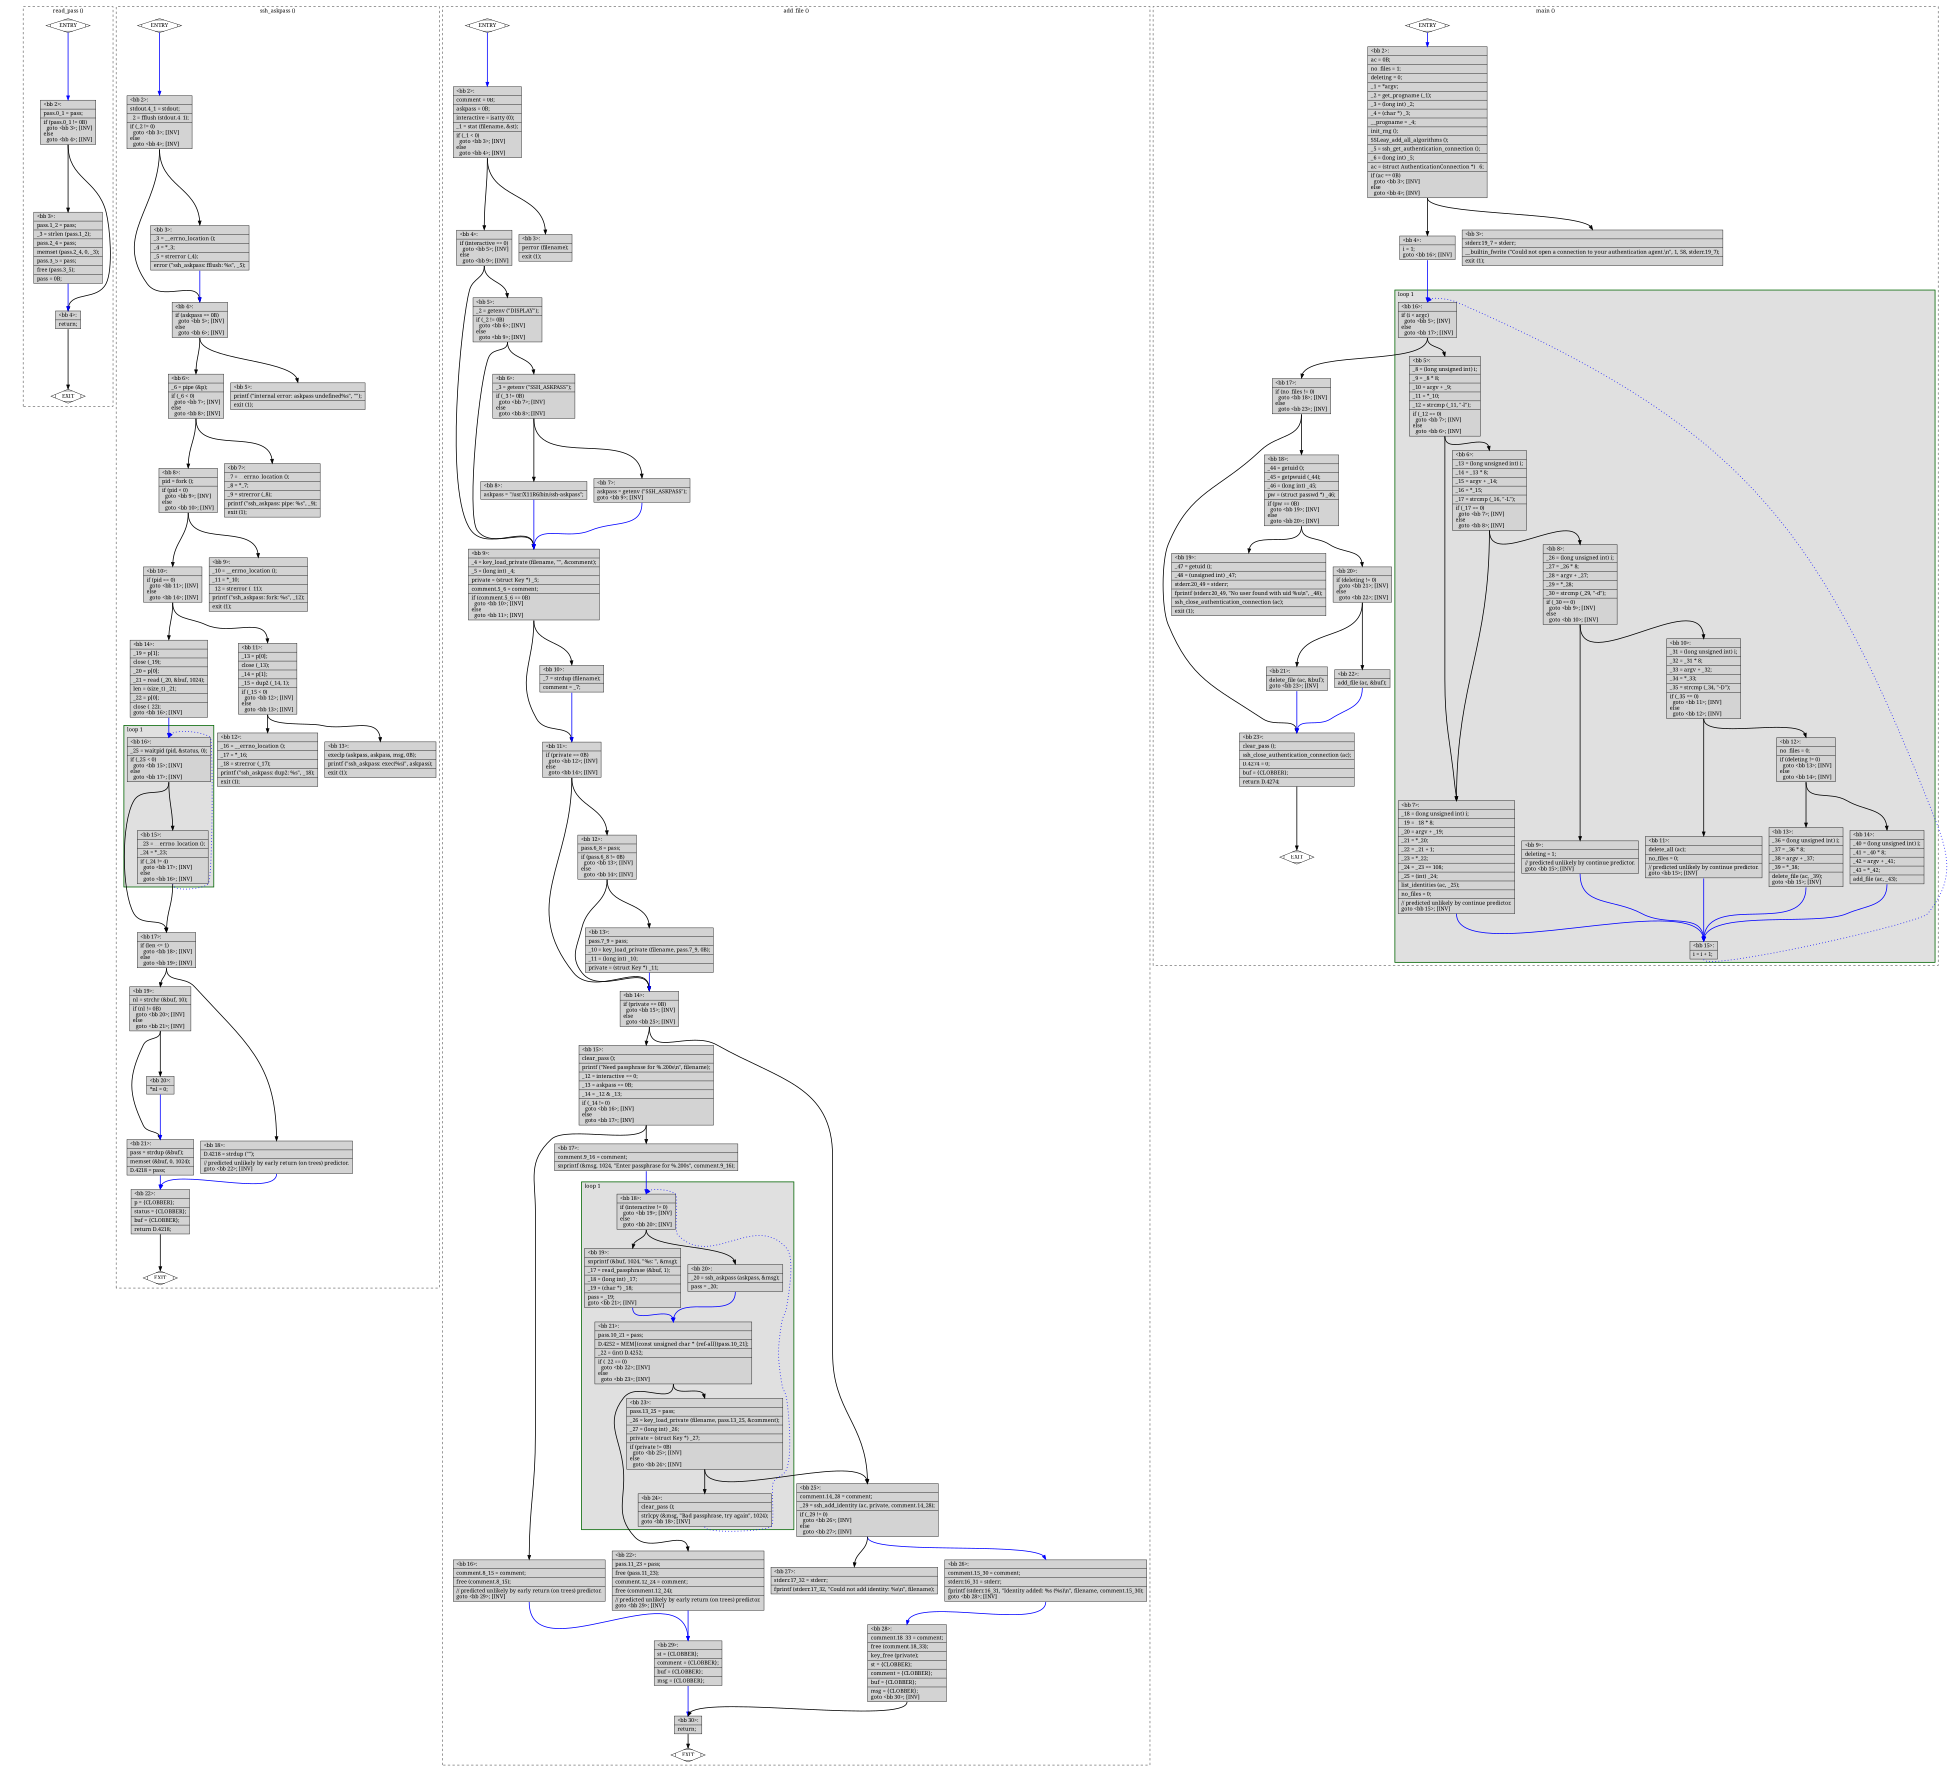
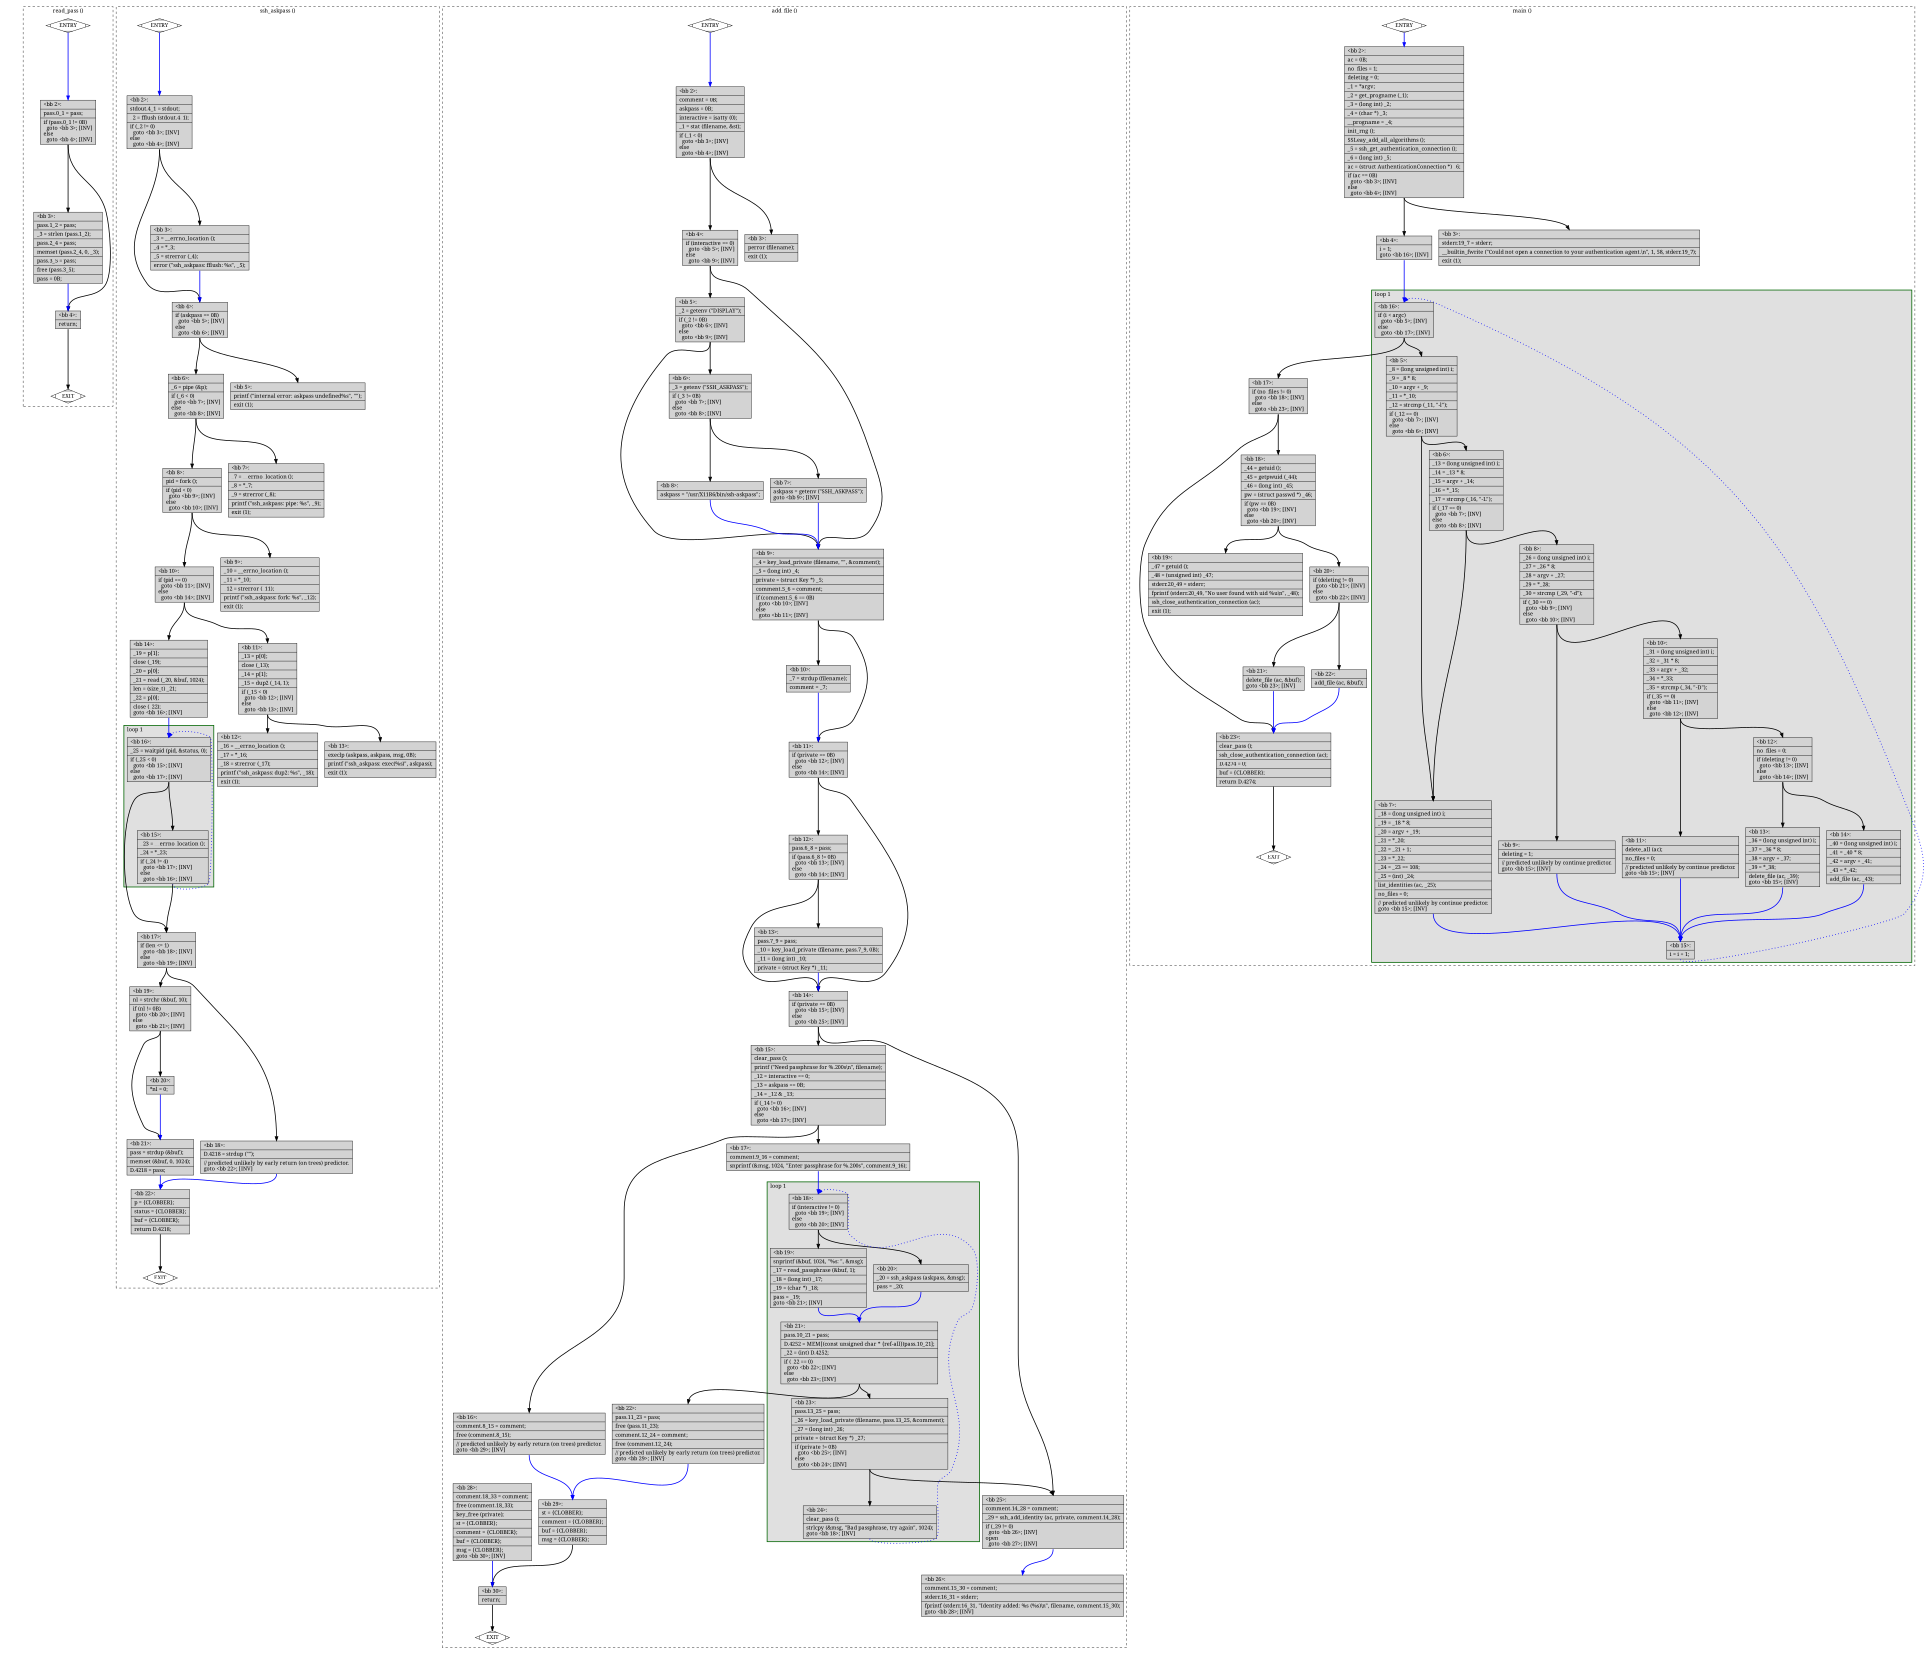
(805, 1526) -> (992, 1538)
(854, 1581) -> none
(978, 1613) -> none
(688, 1699) -> (534, 1566)
(799, 1709) -> (492, 1572)
